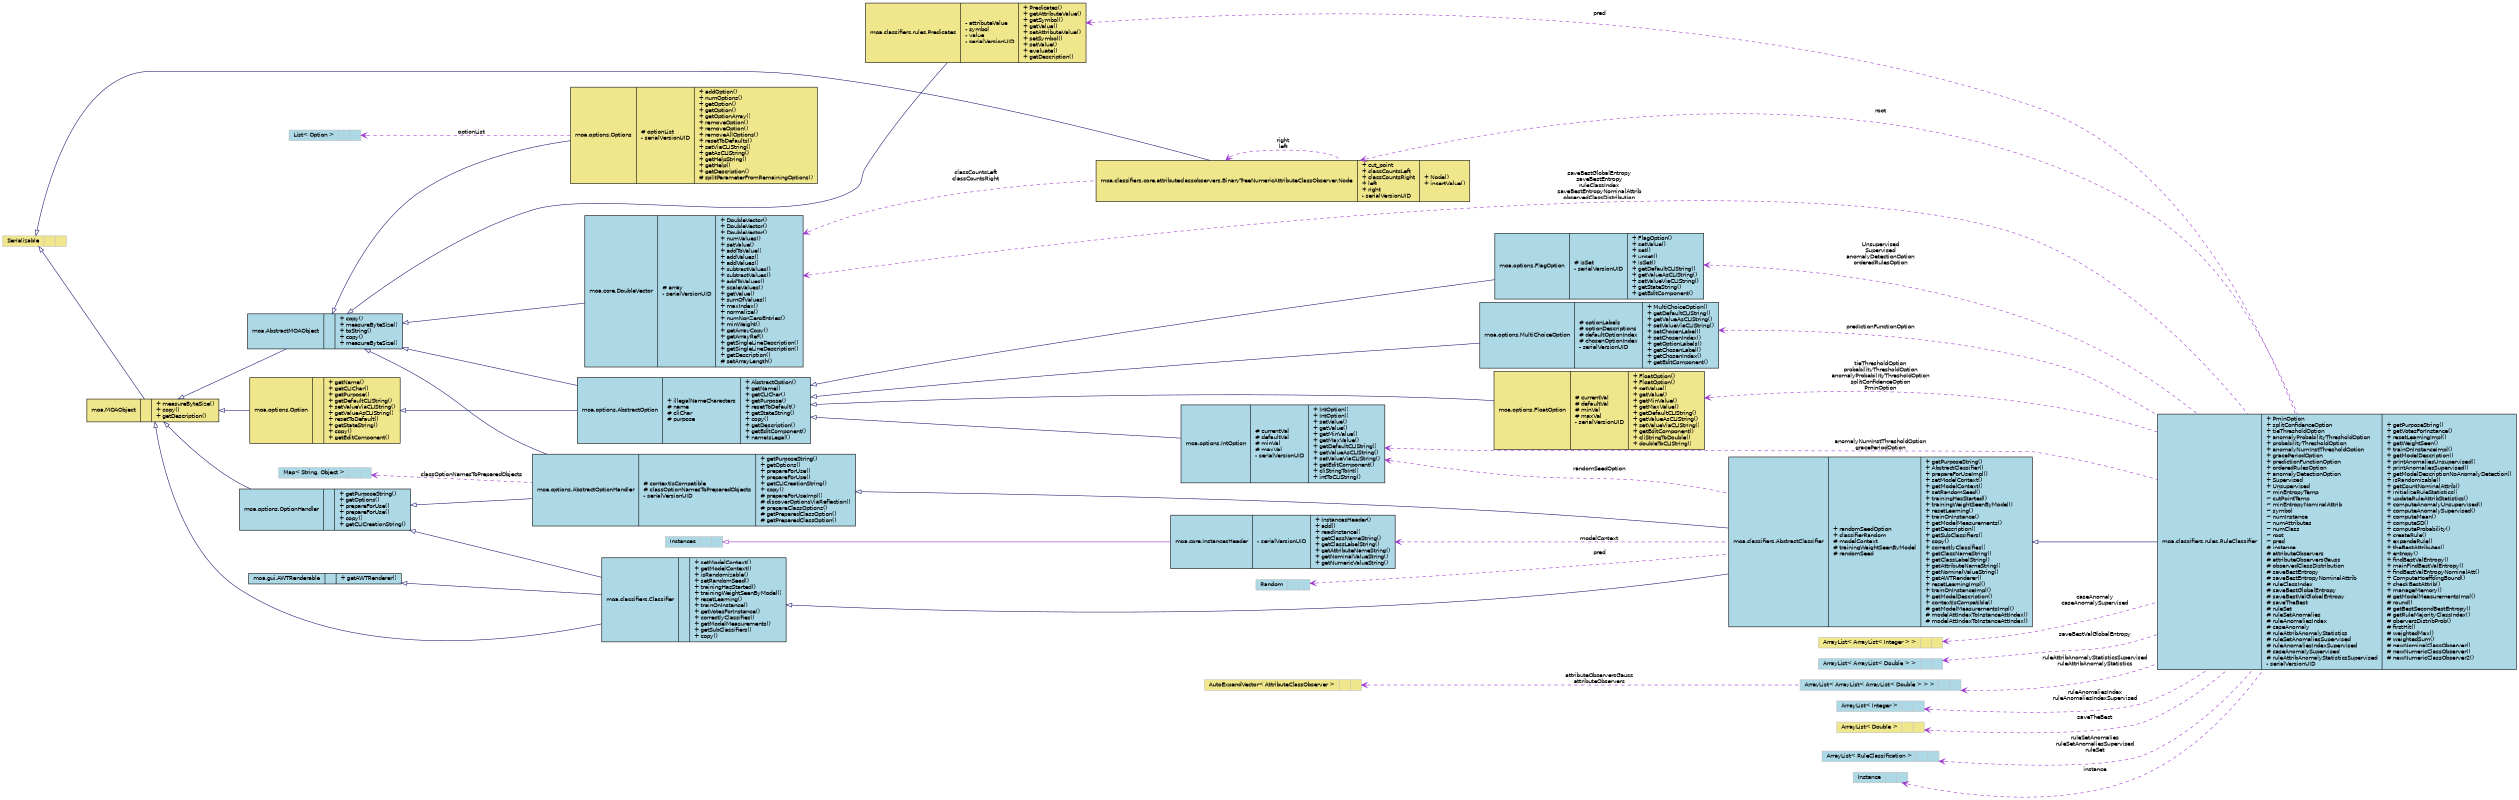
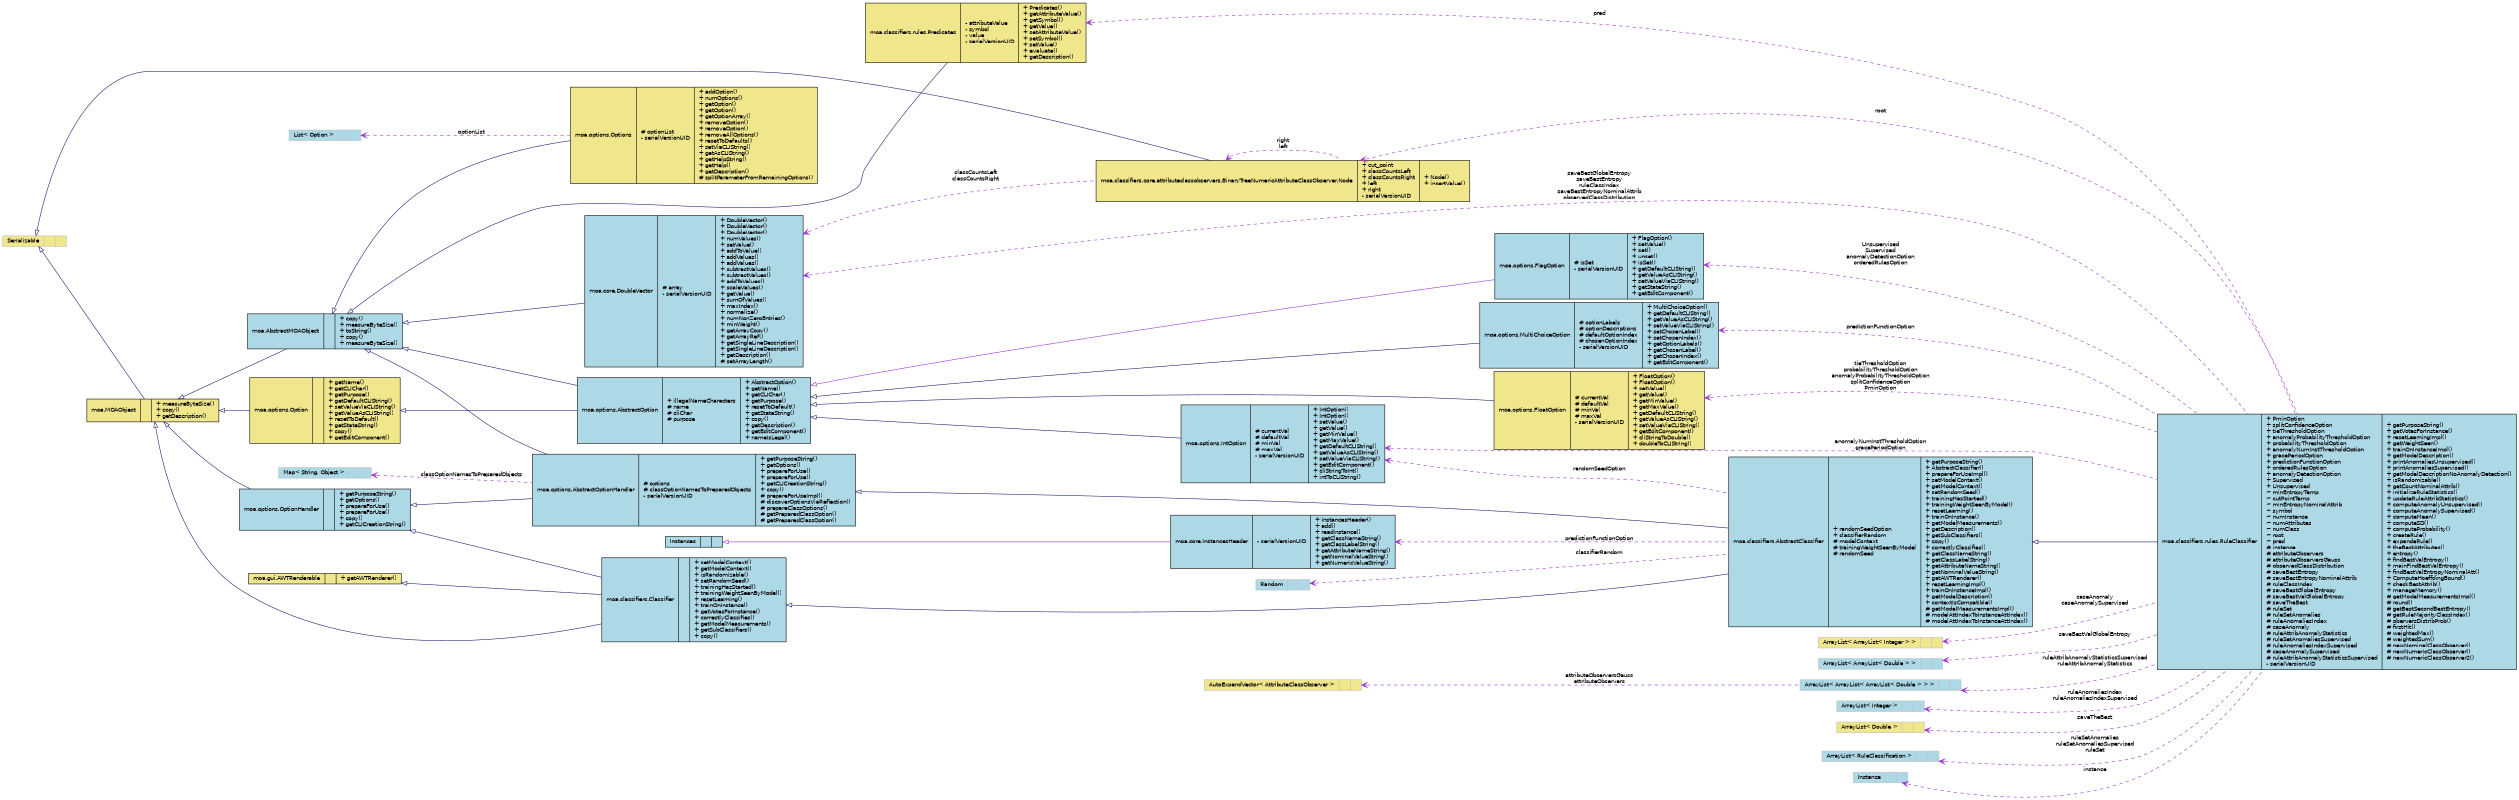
(1155, 328) -> (1155, 328)
(675, 484) -> (657, 484)
(1599, 539) -> (1599, 539)
(694, 542) -> (694, 542)
(1599, 553) -> (1599, 553)
(325, 579) -> (325, 579)
